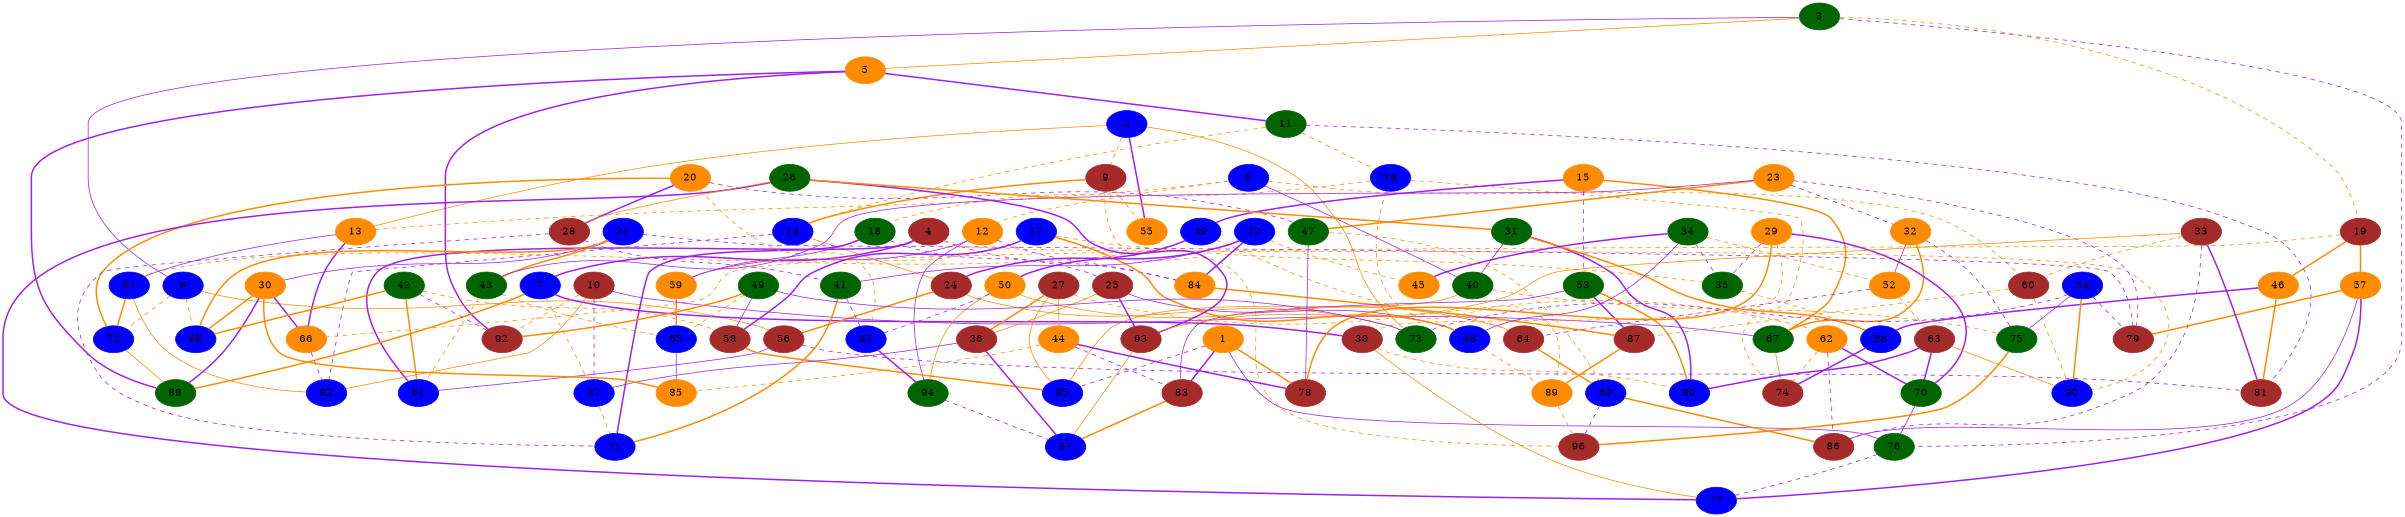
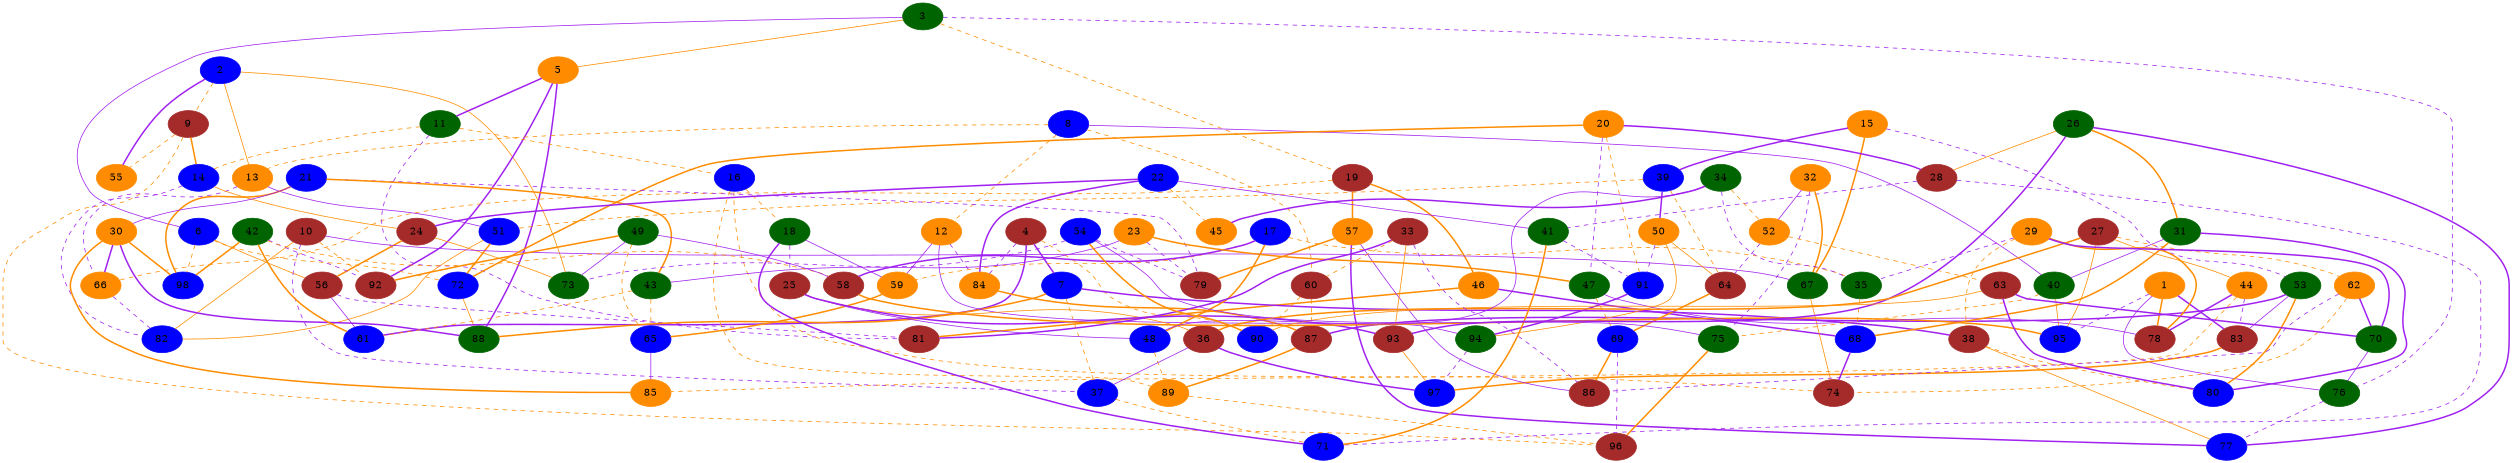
(1845, 206) -> none
(320, 281) -> (169, 196)
